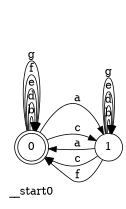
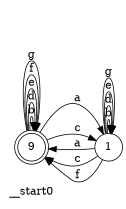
(32, 147) -> (32, 147)
